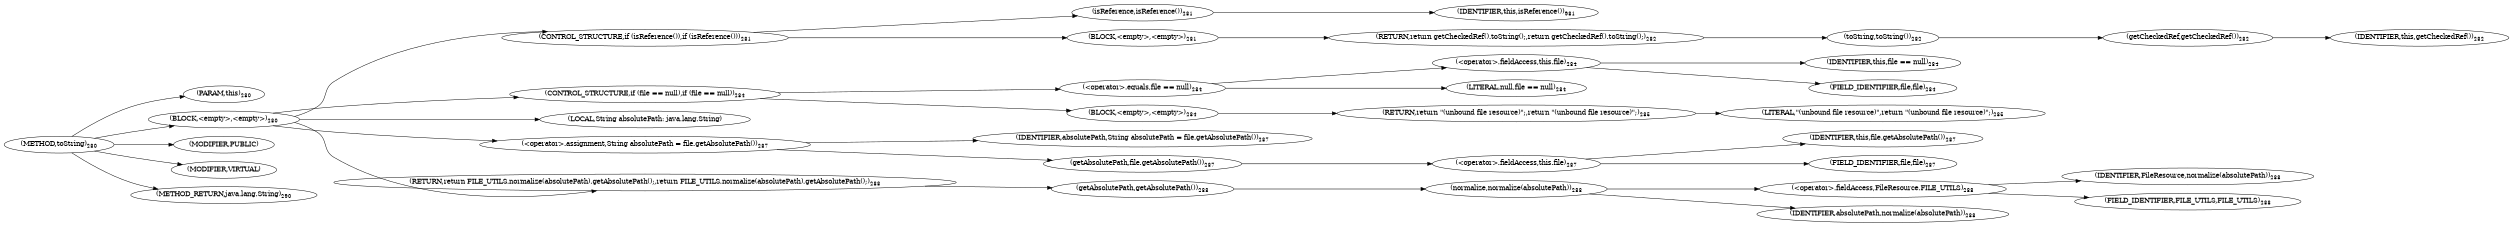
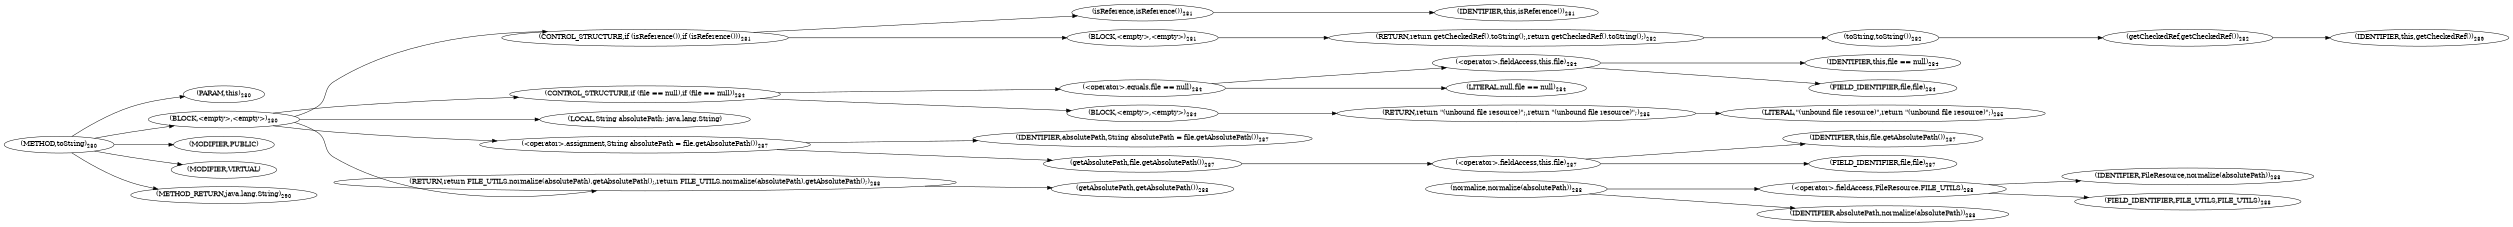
(1570, 12) -> (1570, 12)
(2479, 37) -> (2479, 37)
(1327, 189) -> none
